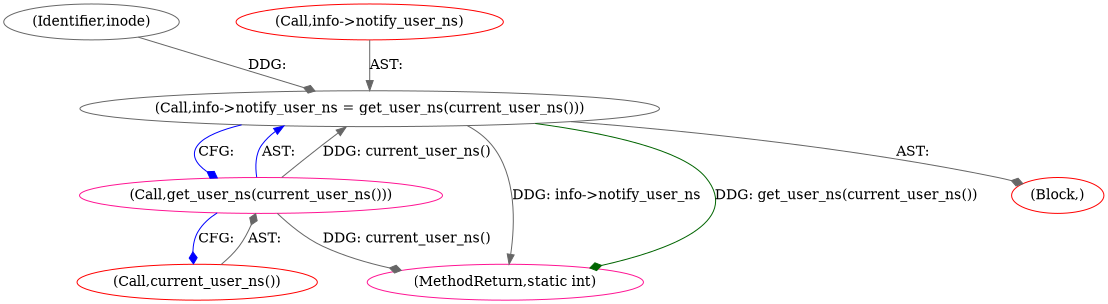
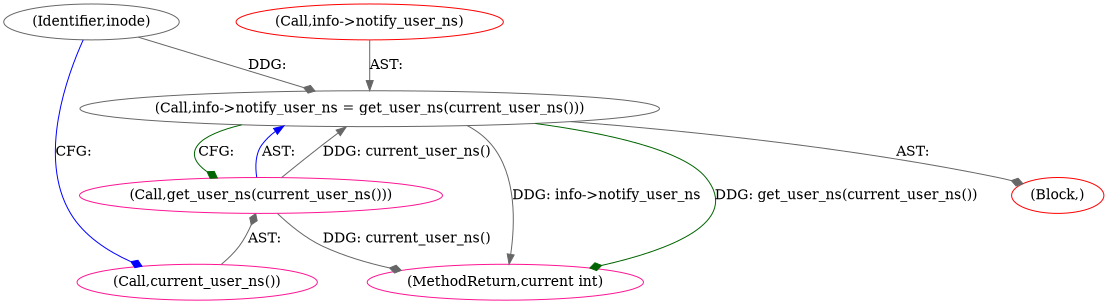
(204, 139) -> (204, 139)
(200, 229) -> (56, 165)
(197, 282) -> (197, 282)
(505, 282) -> (505, 282)
